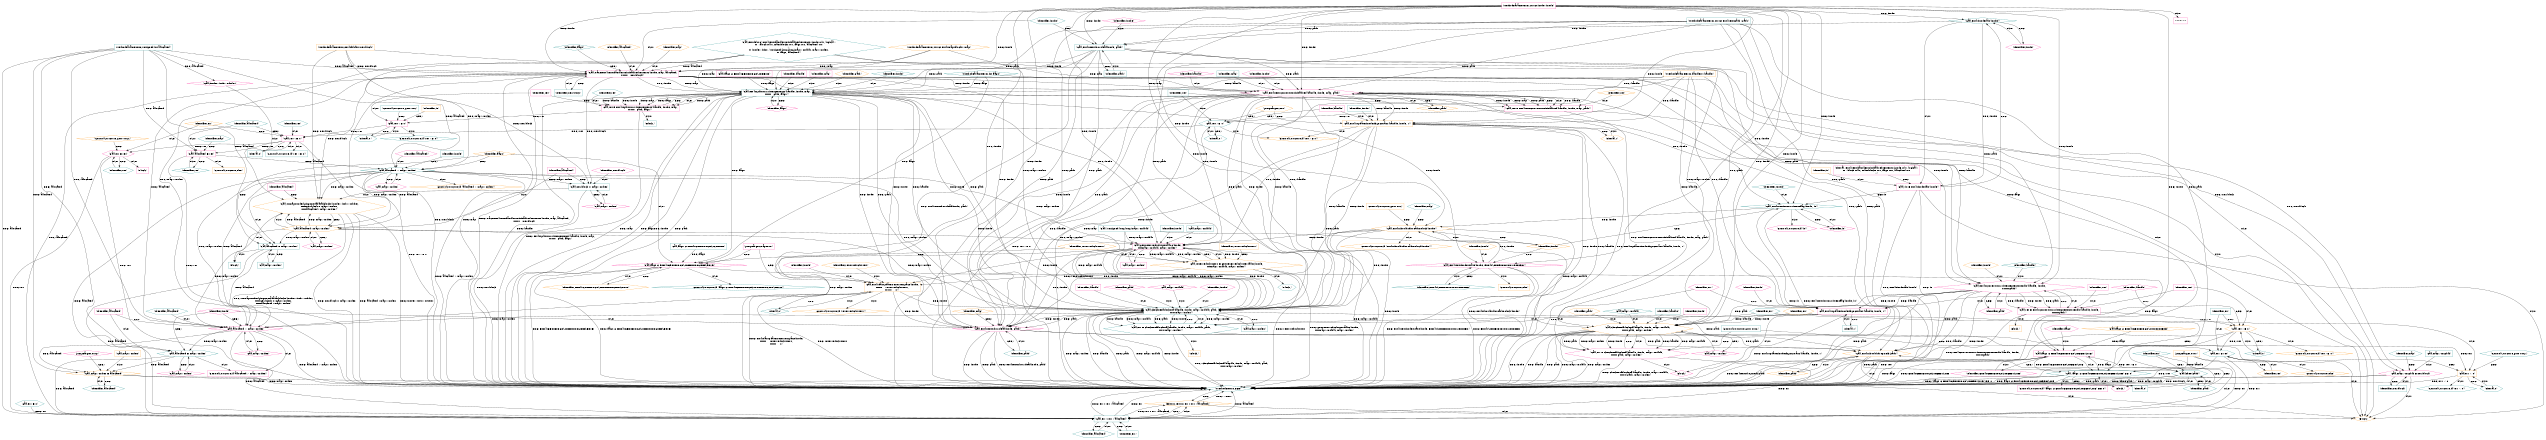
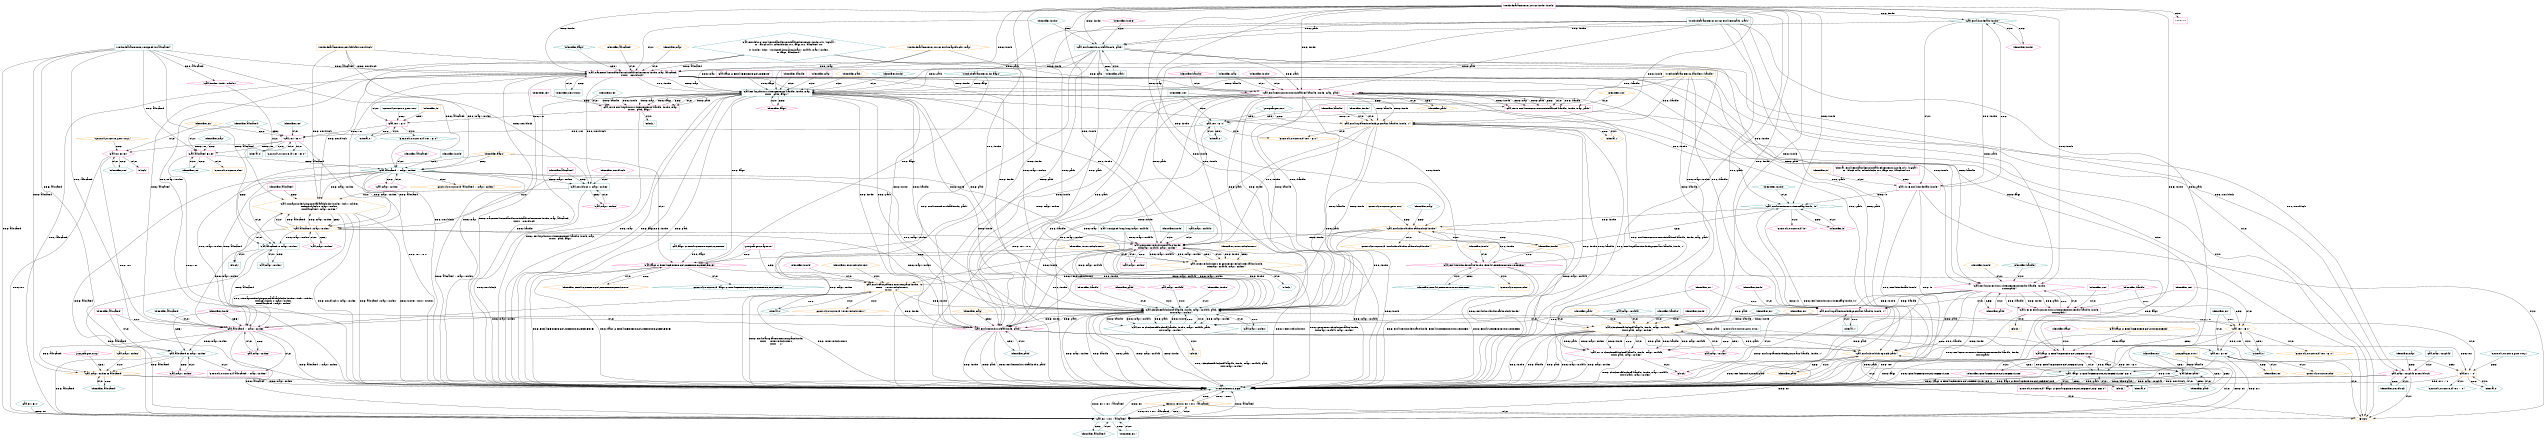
(1274, 108) -> (1274, 108)
(1882, 195) -> (1882, 195)
